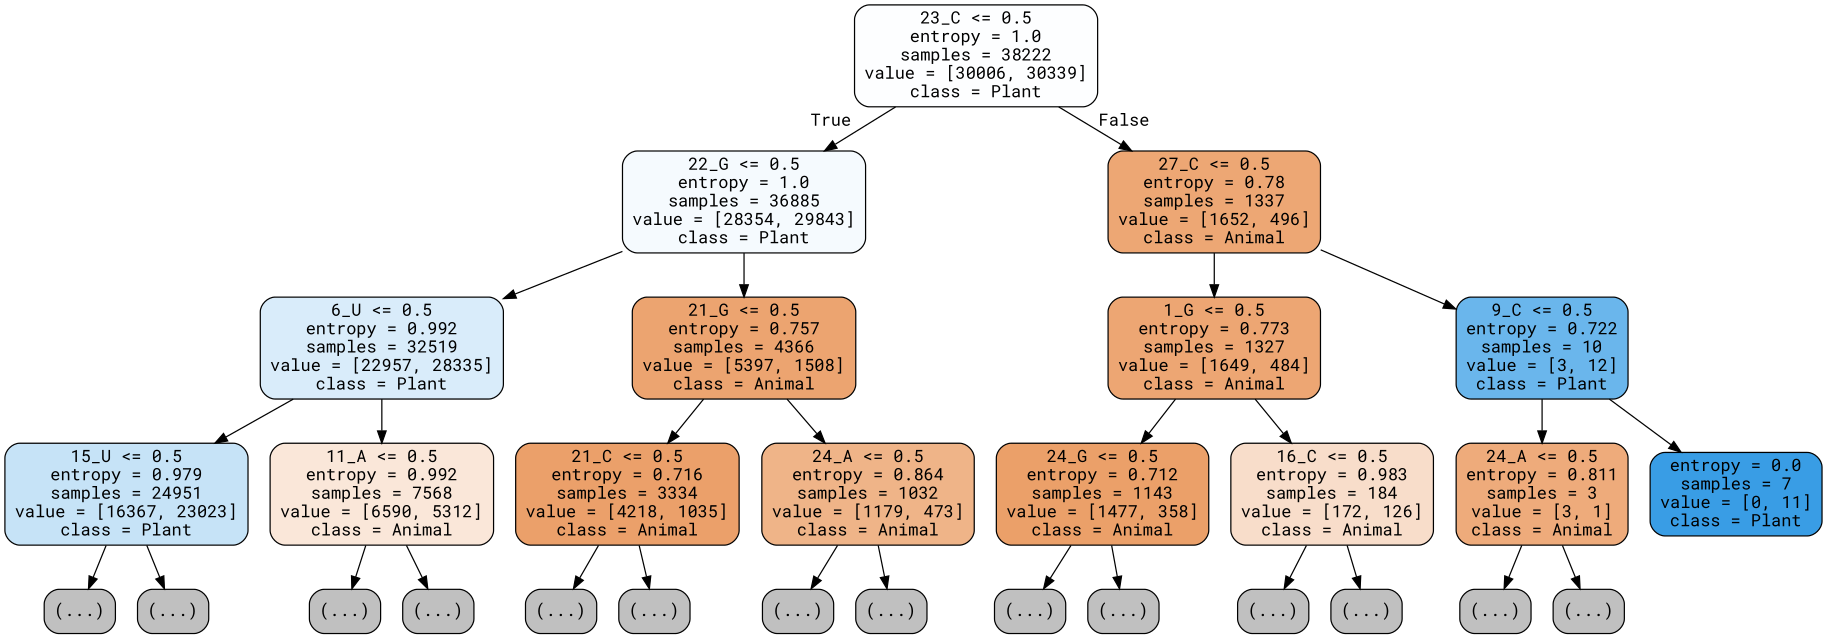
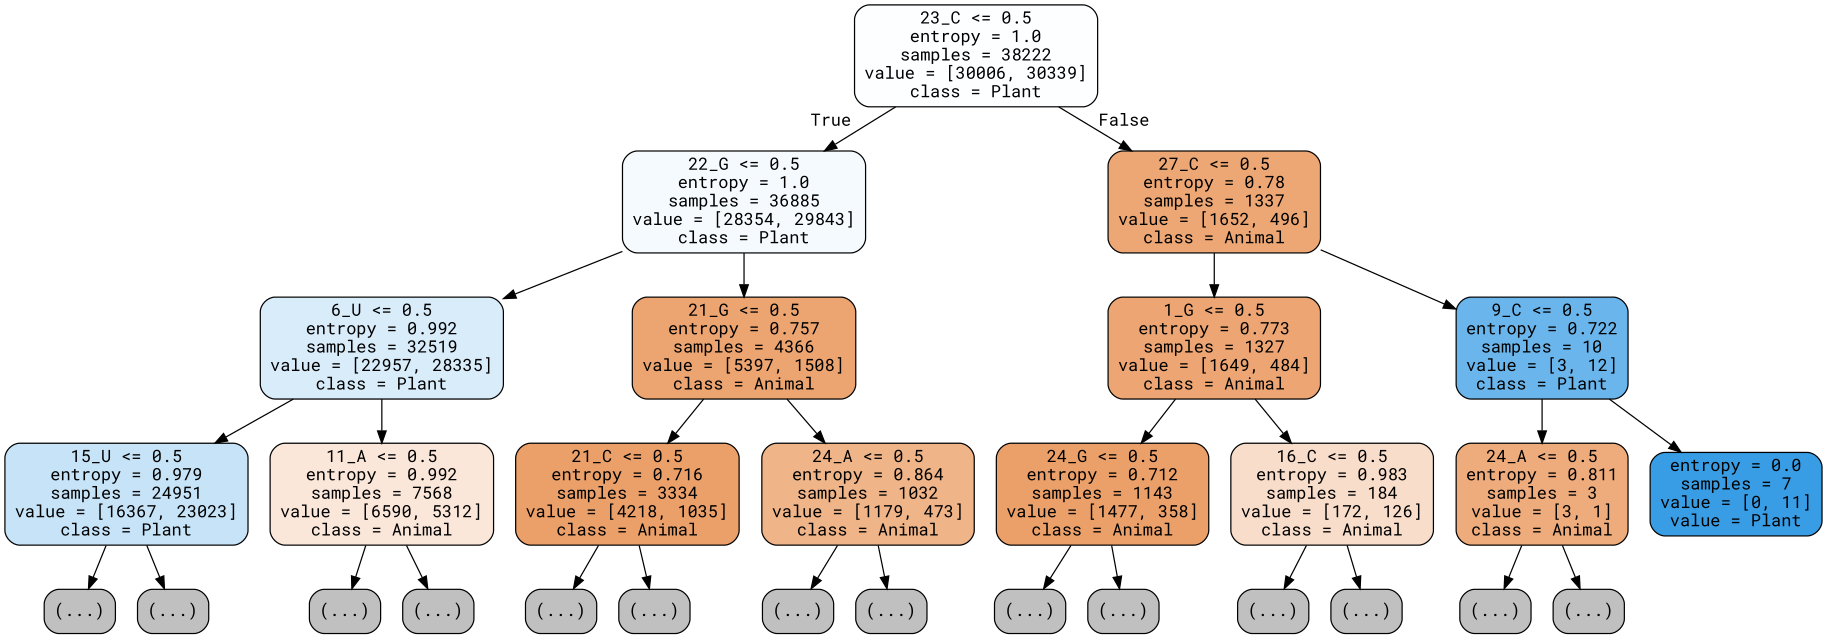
(1736, 494) -> (1736, 494)
